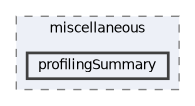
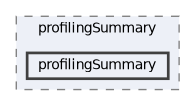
(98, 29) -> (98, 29)
